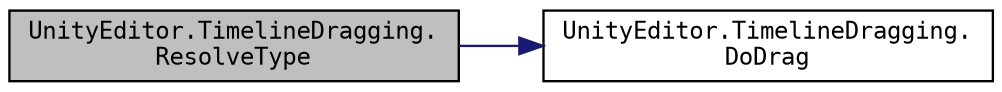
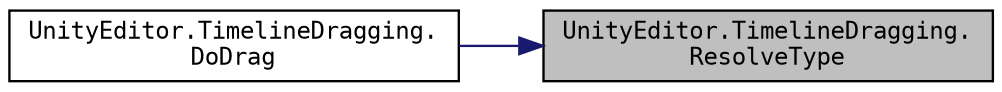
(489, 46) -> (489, 46)
